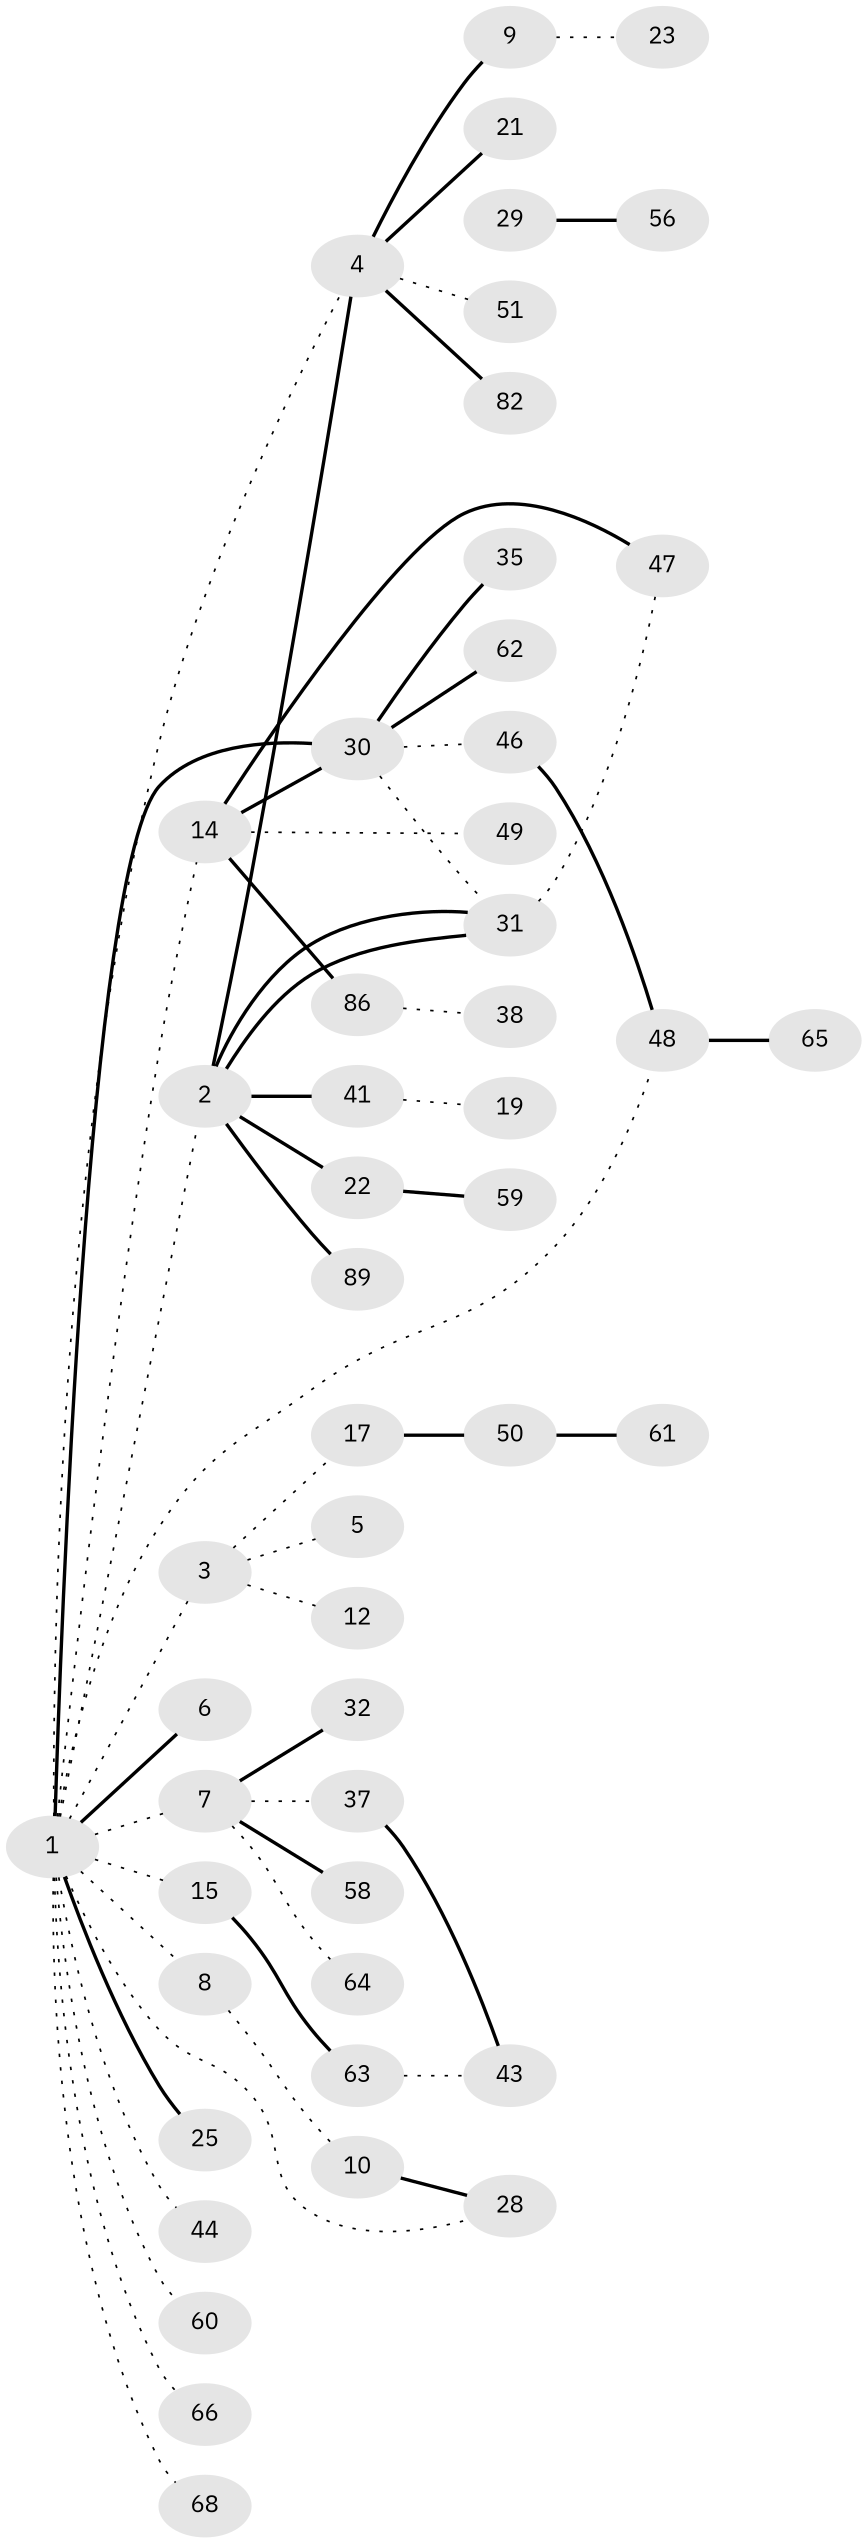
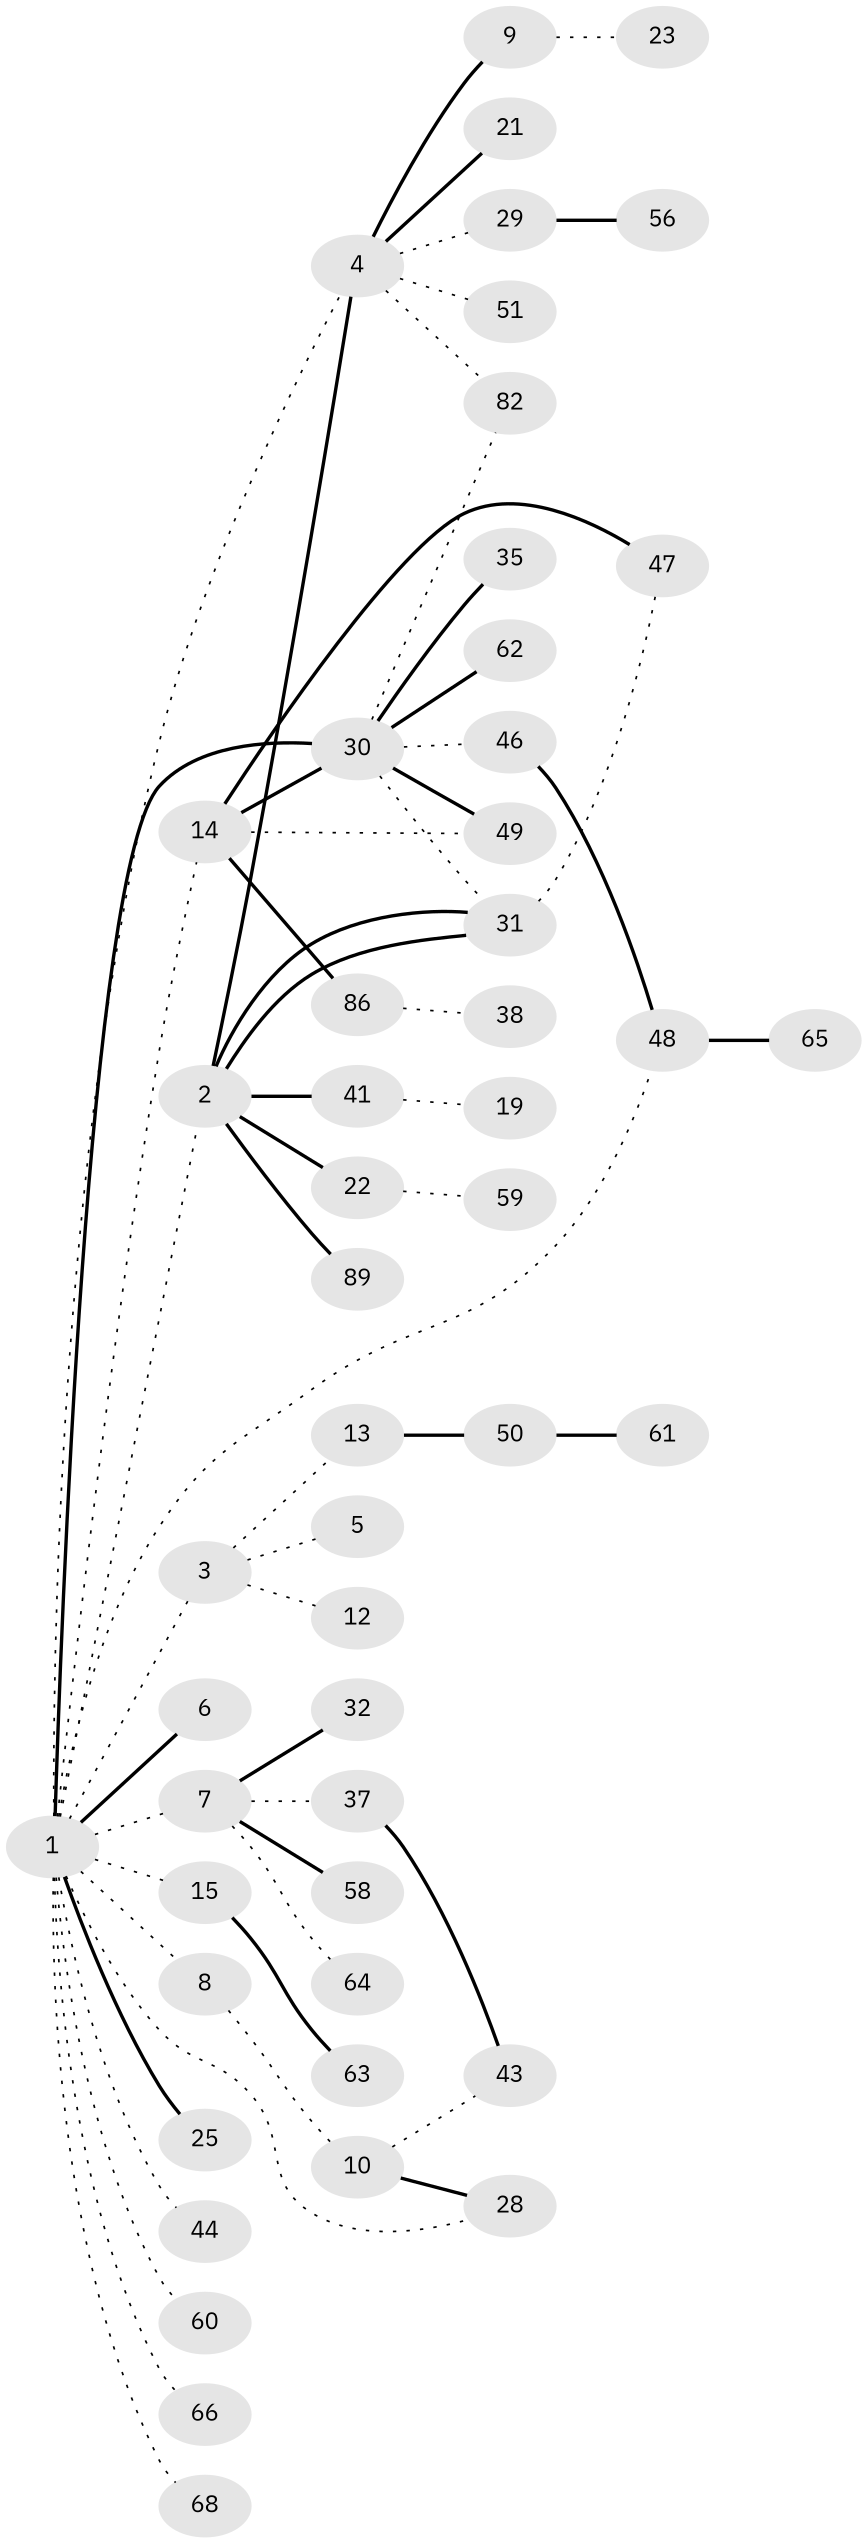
none -> (434, 243)
(434, 335) -> (434, 335)
none -> (434, 576)
none -> (434, 791)
(434, 1194) -> (434, 1194)
(358, 1435) -> (358, 1435)
(434, 2076) -> (434, 2121)
